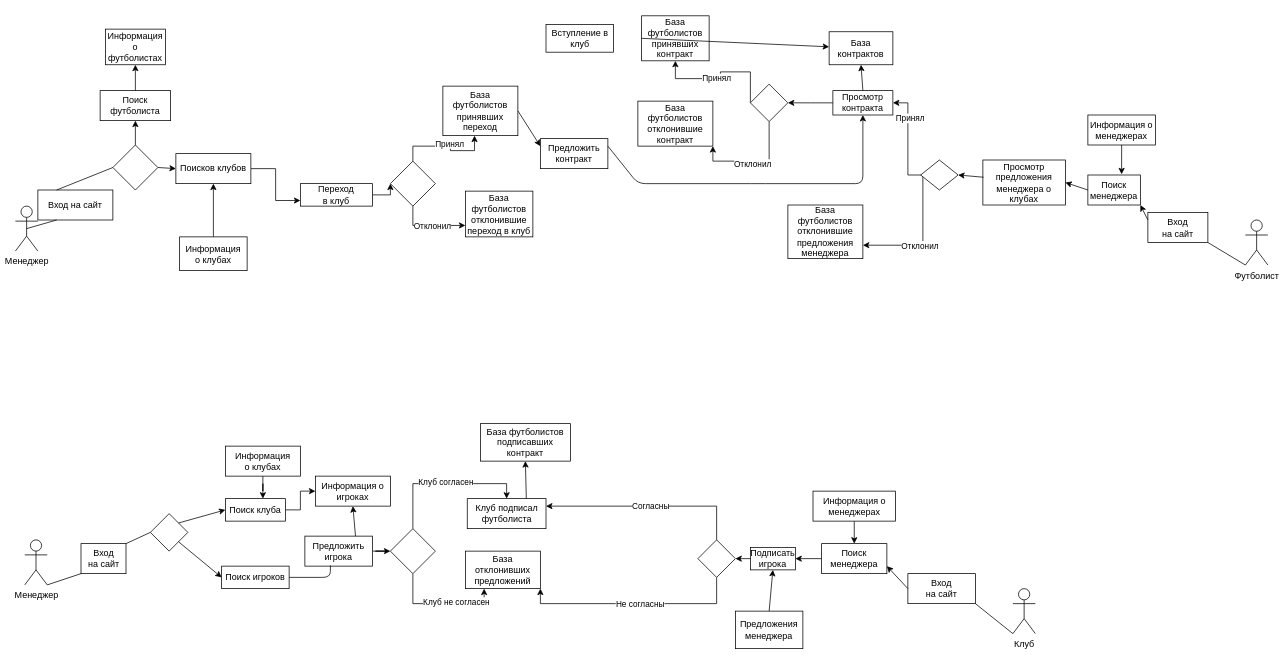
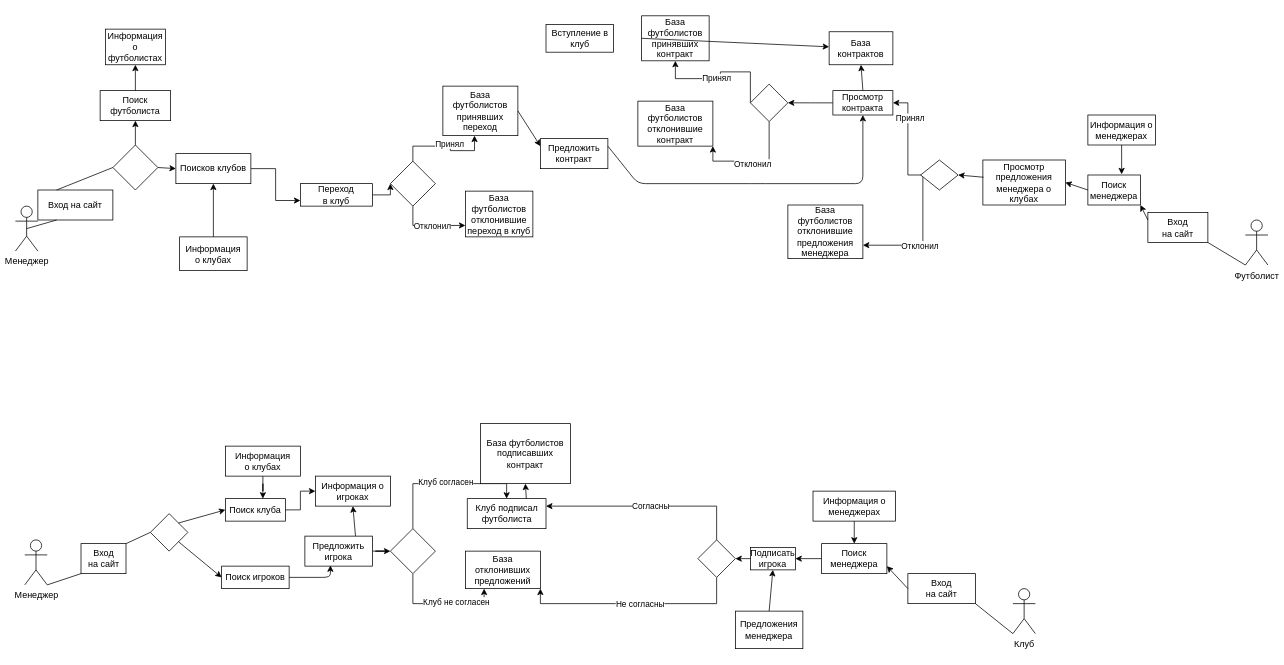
(525, 442) -> (525, 453)
(330, 572) -> (330, 575)
